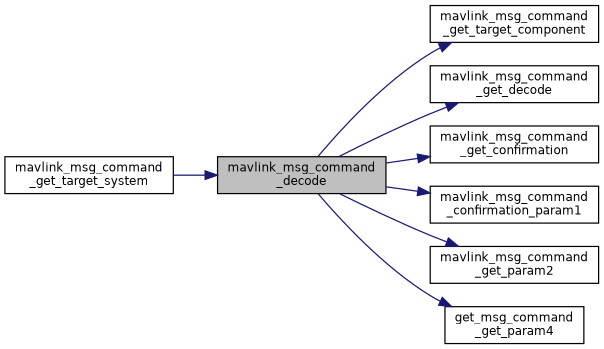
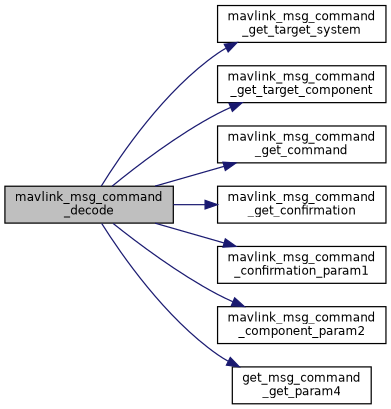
(514, 84) -> (302, 144)
(189, 175) -> (156, 111)
(514, 265) -> (302, 325)
